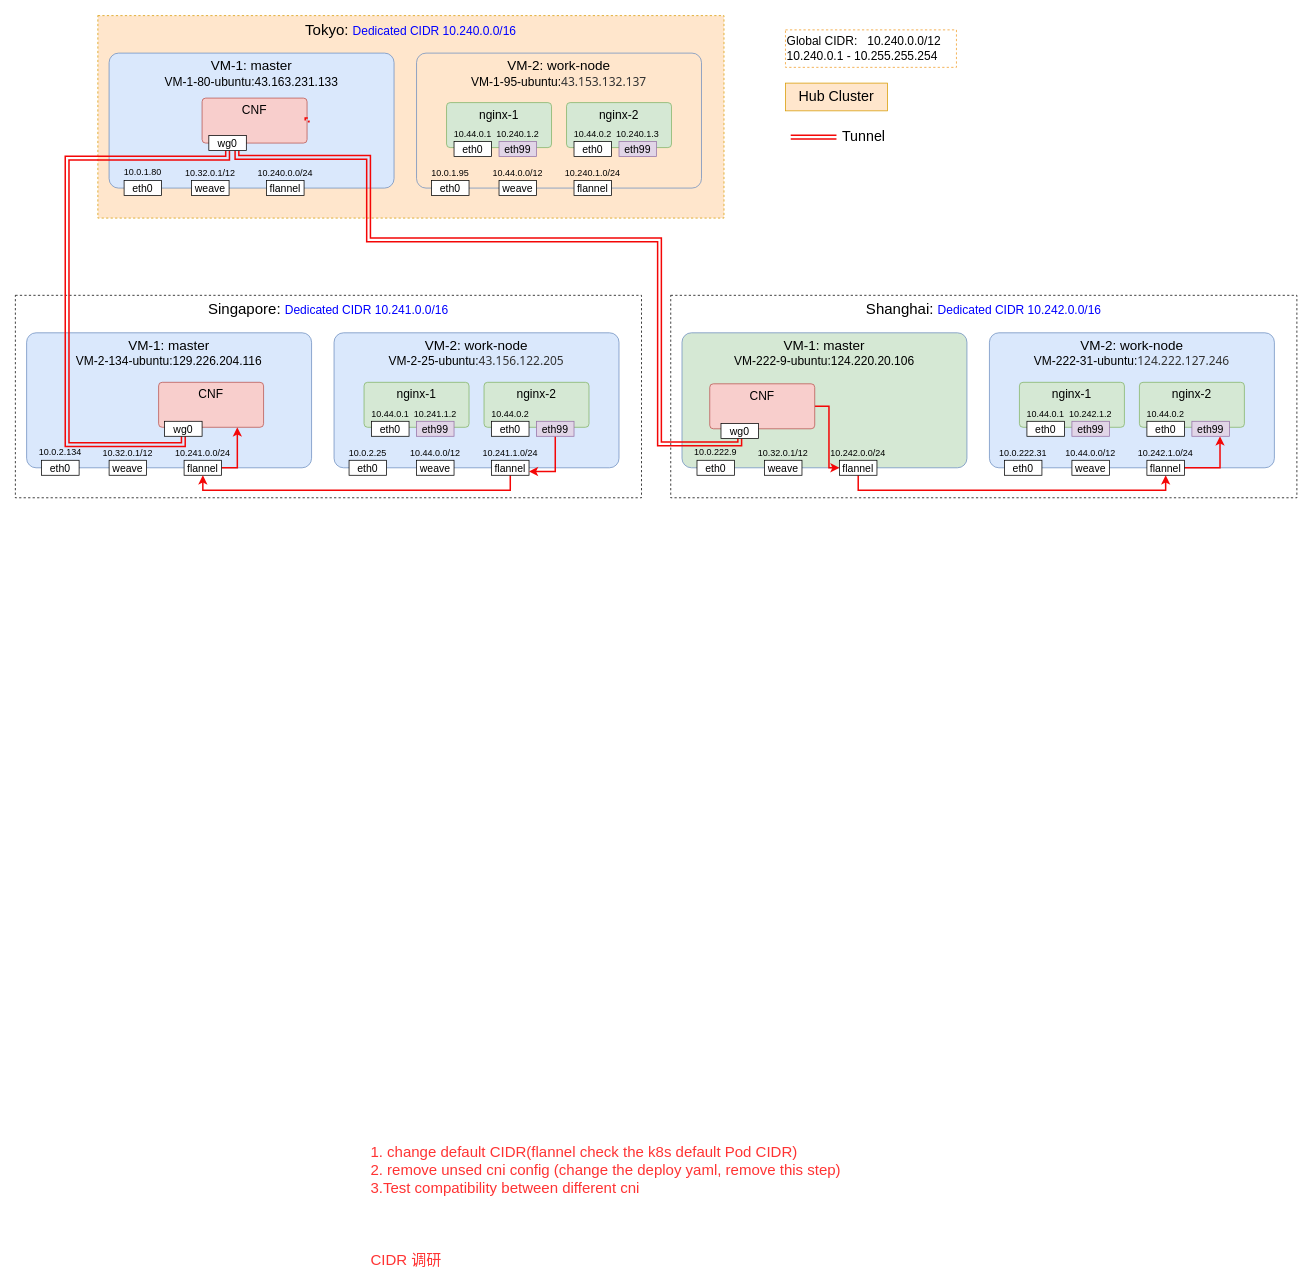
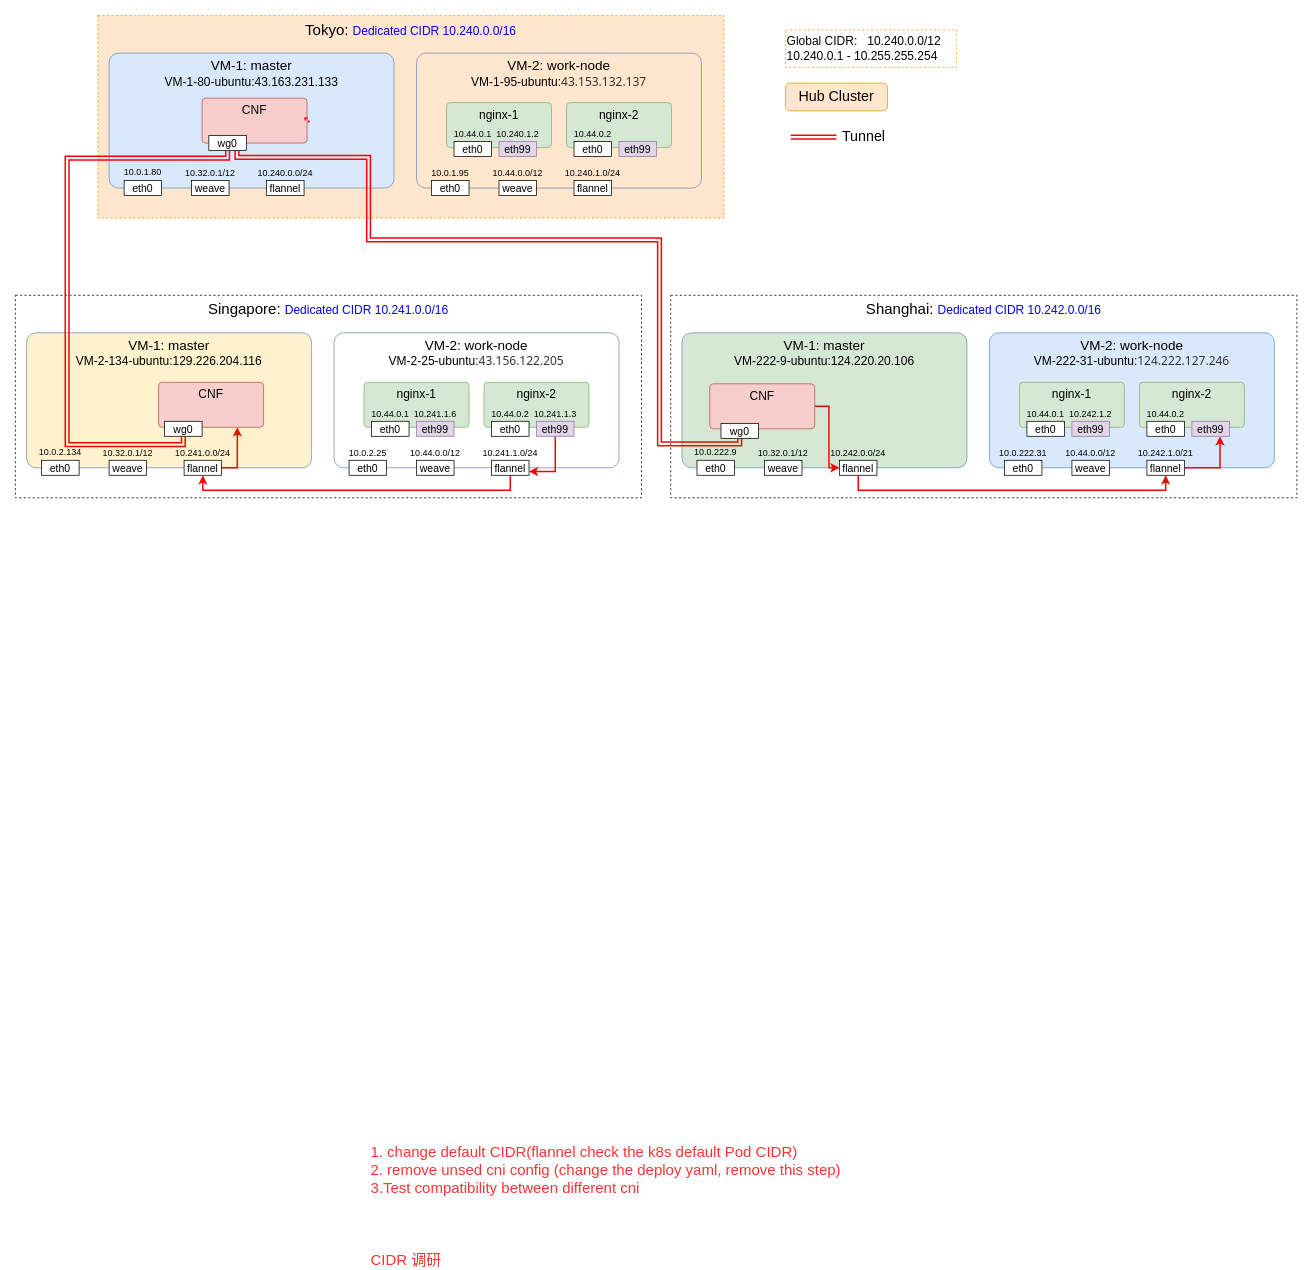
(837, 97) -> (837, 97)
(638, 133) -> none
(169, 349) -> (169, 349)
(477, 400) -> (477, 400)
(435, 413) -> (435, 413)
none -> (555, 413)
(1166, 452) -> (1166, 452)
